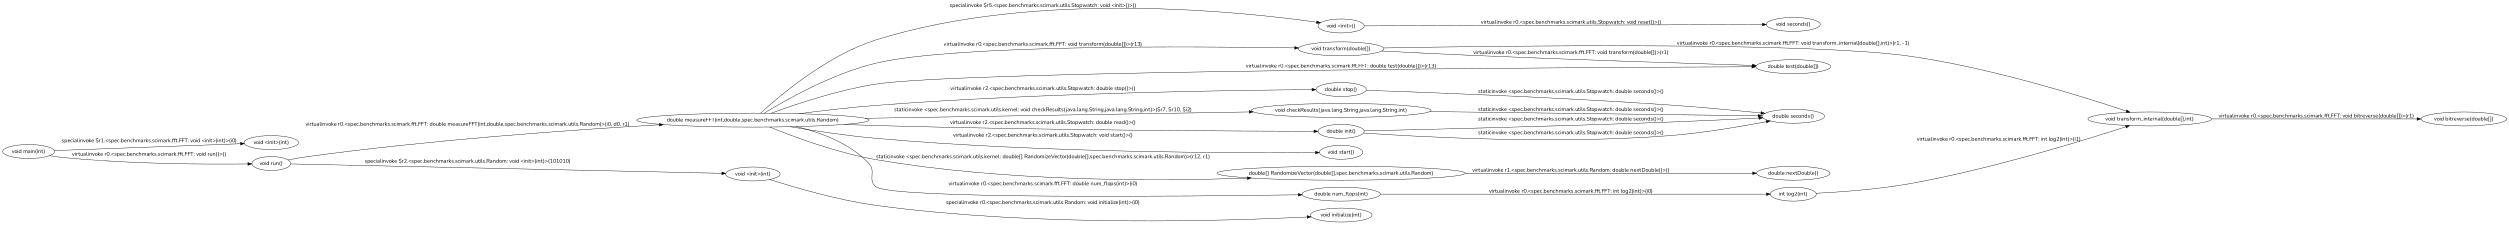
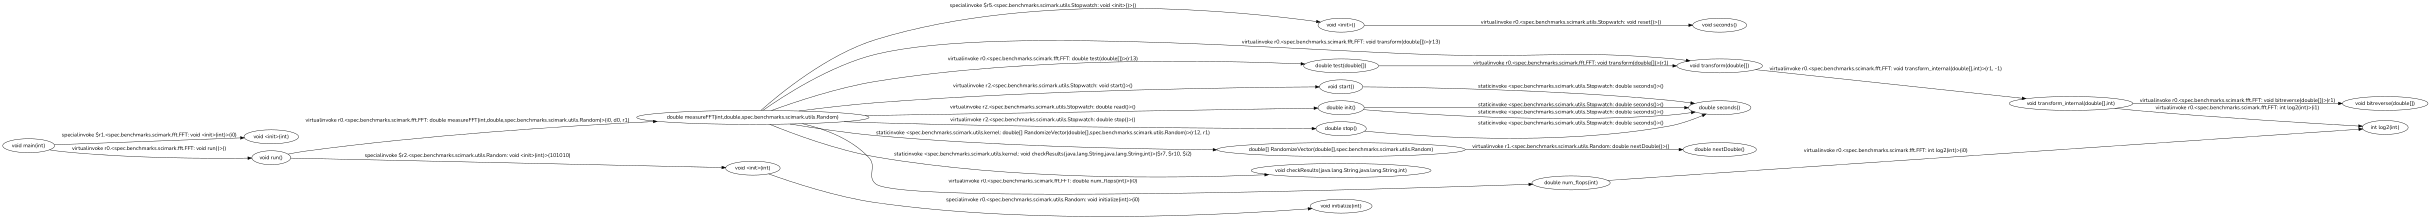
(1567, 59) -> (1526, 66)
(1594, 114) -> (1527, 91)
(1973, 170) -> (2237, 118)
